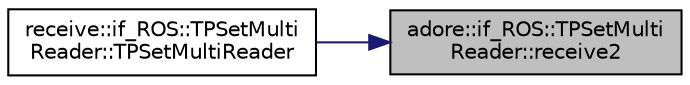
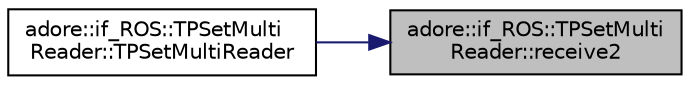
(162, 42) -> (162, 42)
